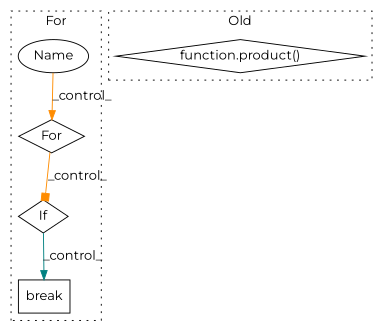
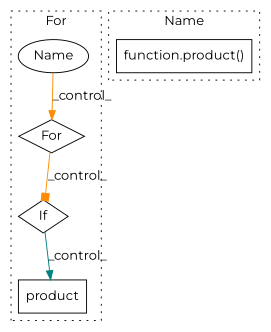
(240, 22) -> (184, 22)
(240, 56) -> (184, 56)
(44, 297) -> (52, 297)
